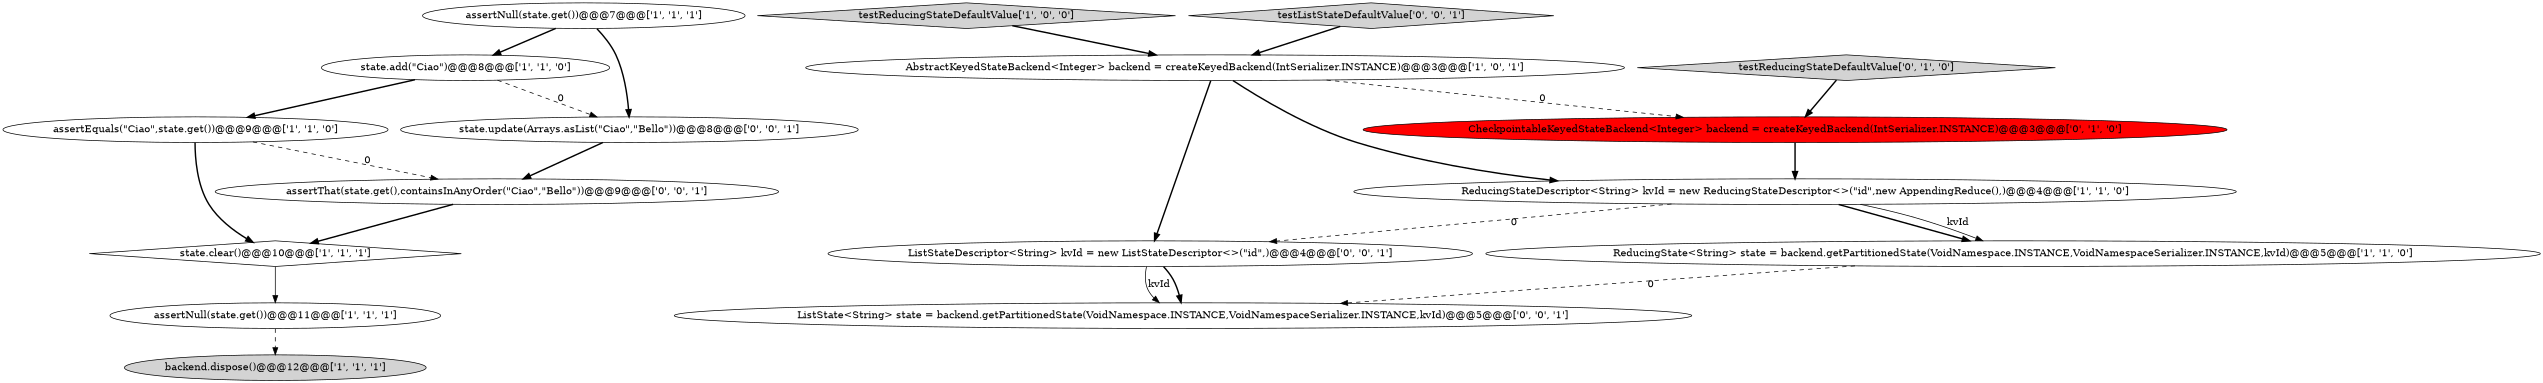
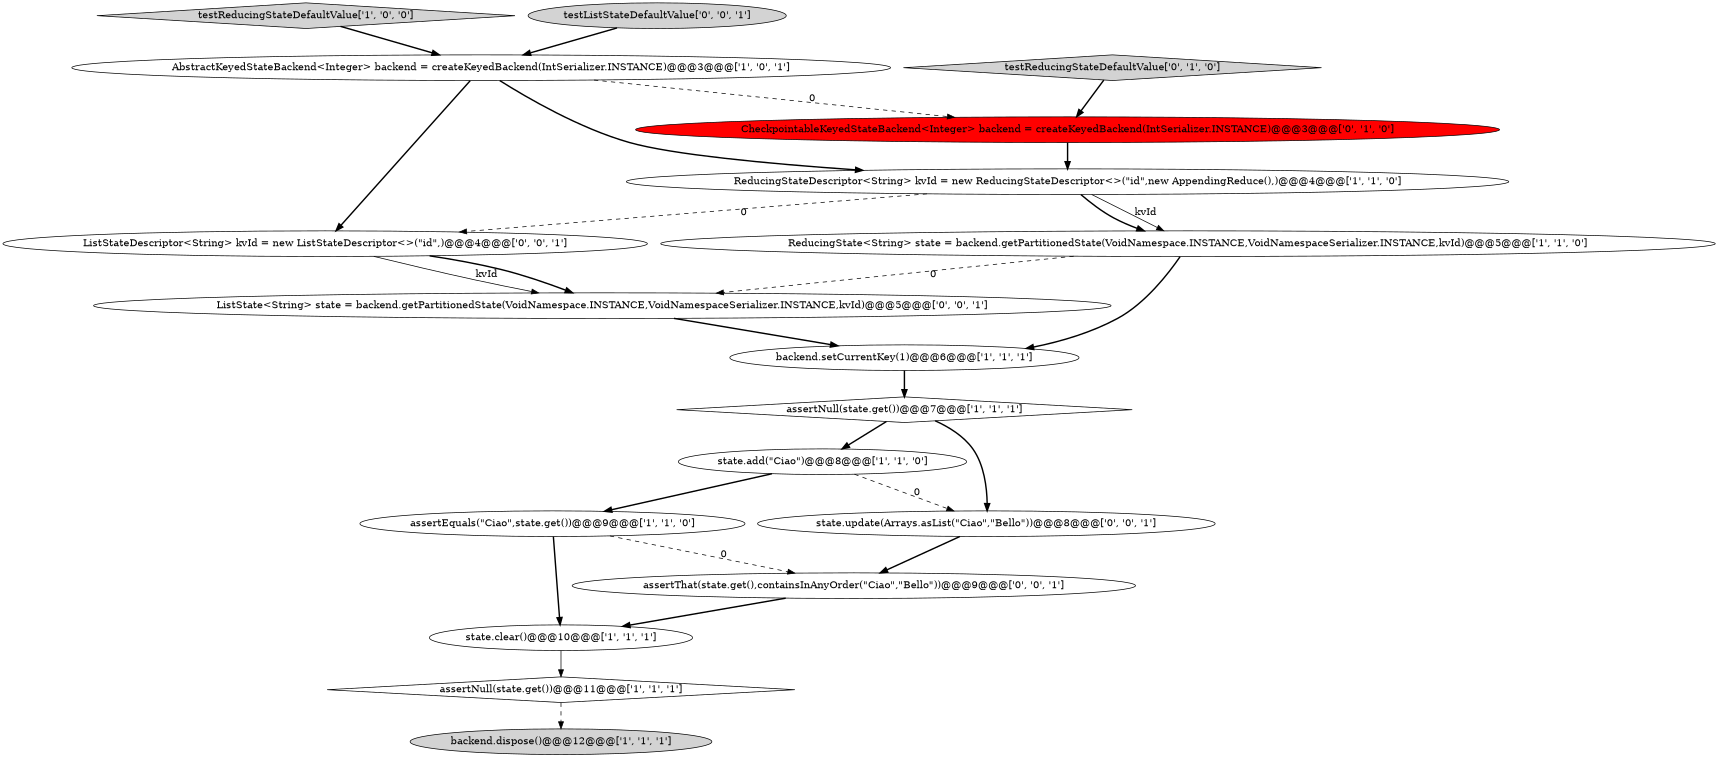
(584, 16) -> (904, 410)
(1371, 16) -> (657, 16)
(275, 254) -> (561, 638)
(275, 316) -> (561, 690)
none -> (904, 358)
